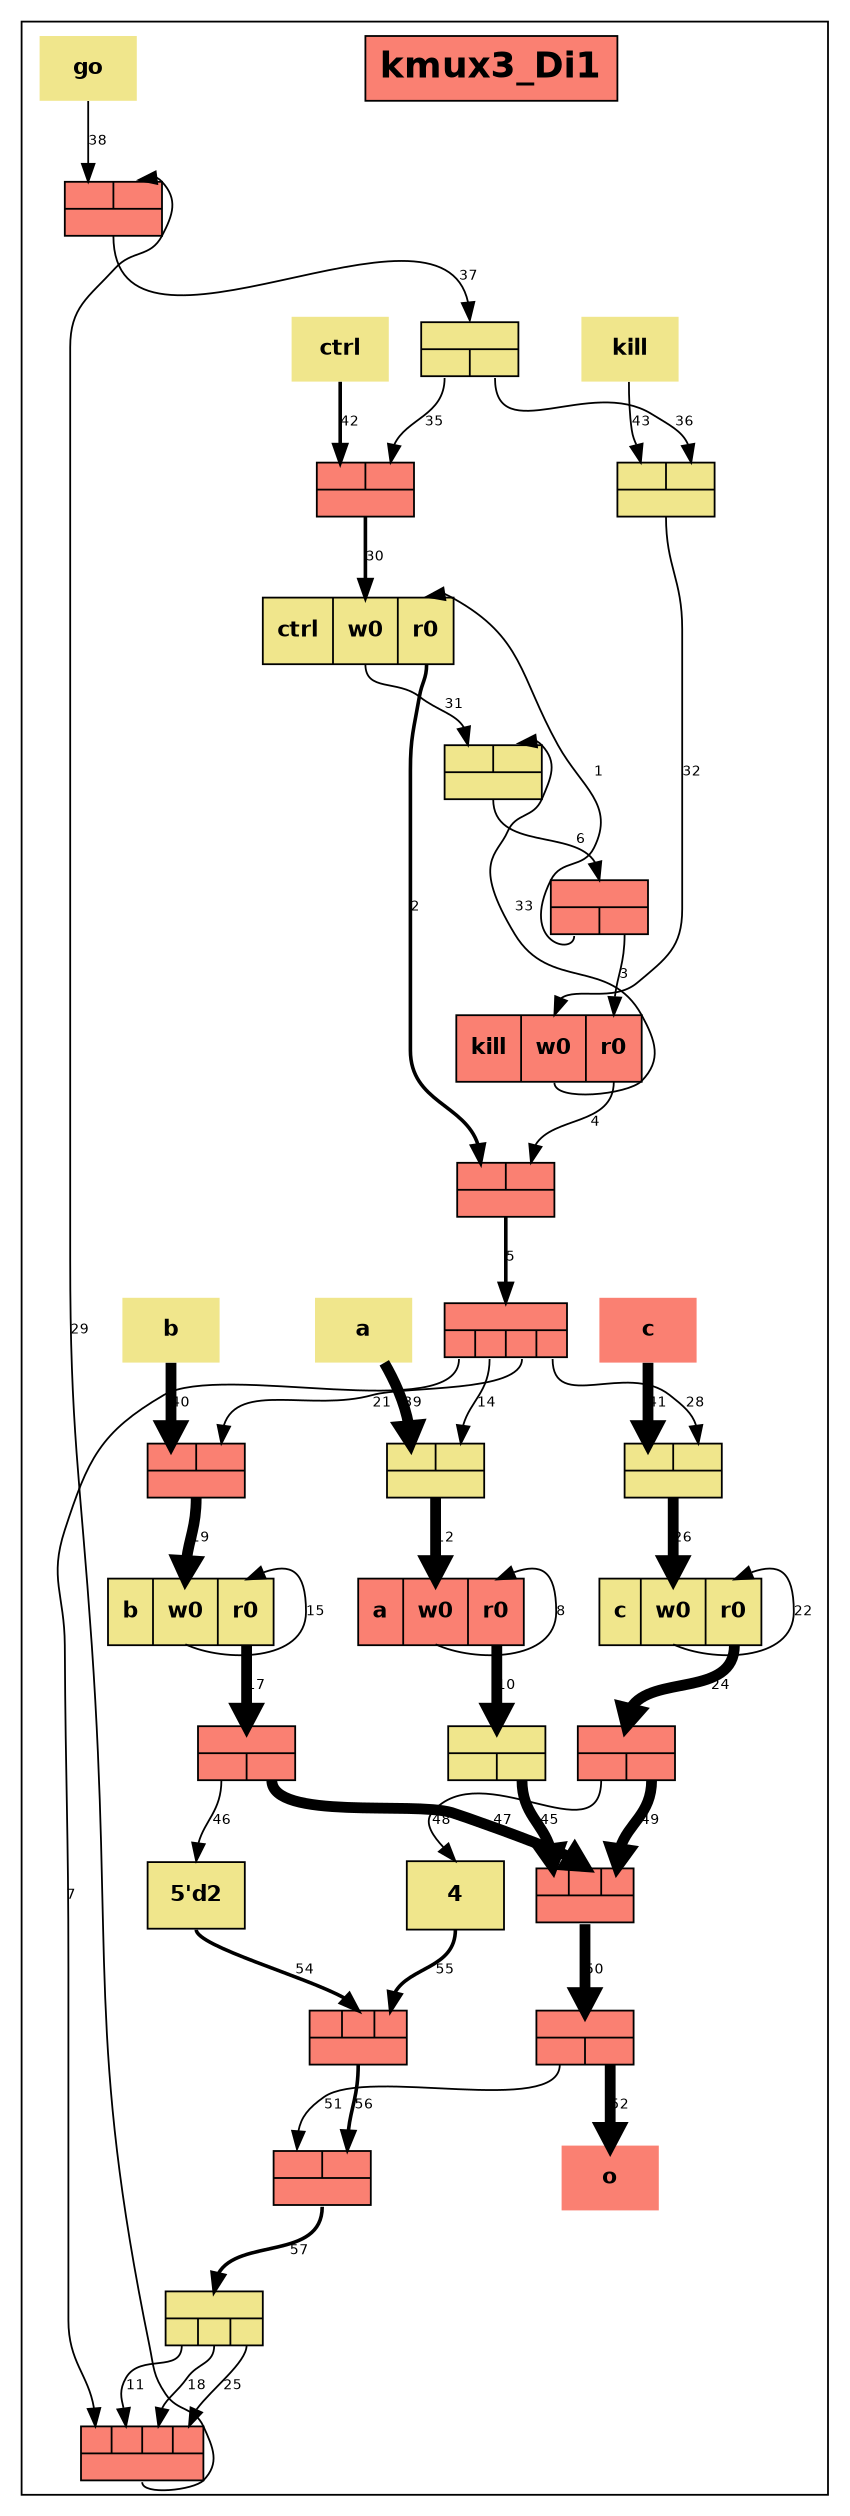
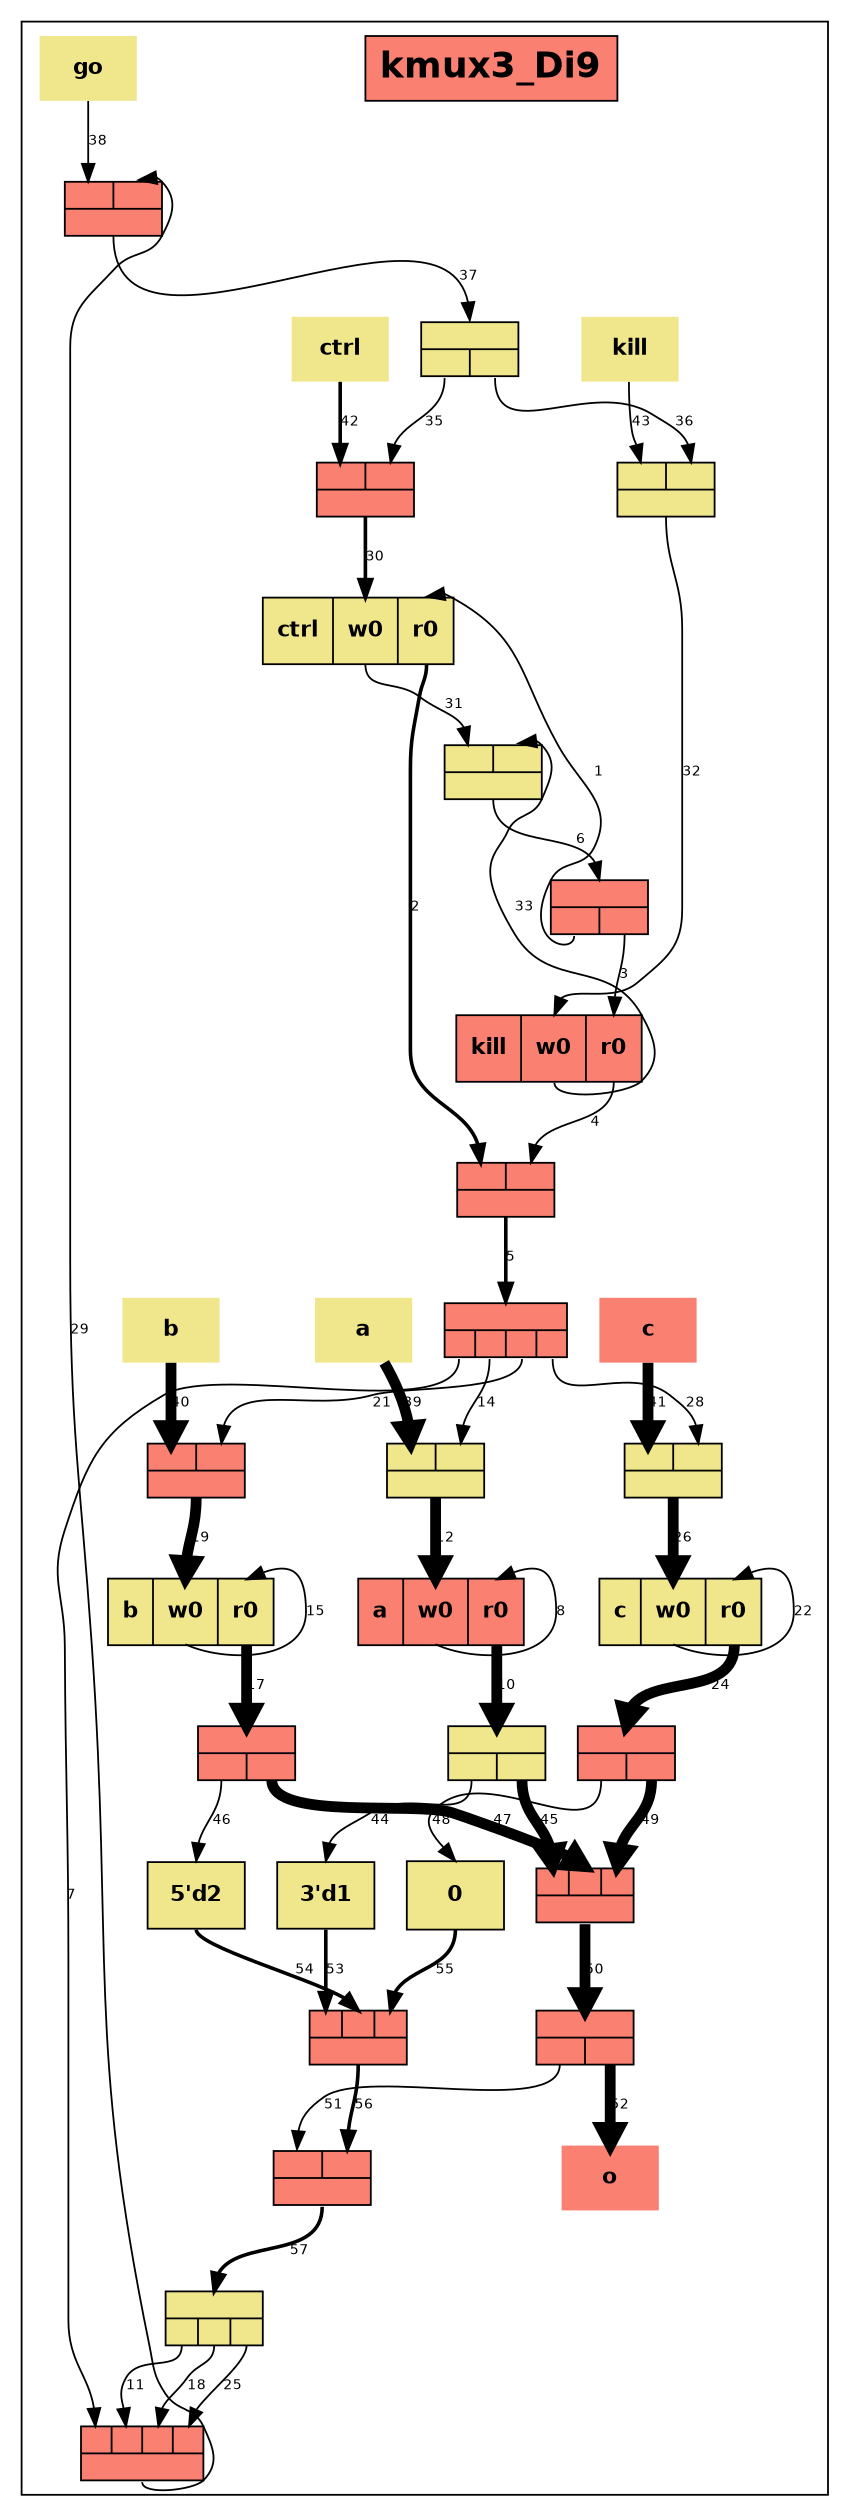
(491, 68) -> (491, 68)
none -> (326, 1895)
(455, 1895) -> (455, 1895)
